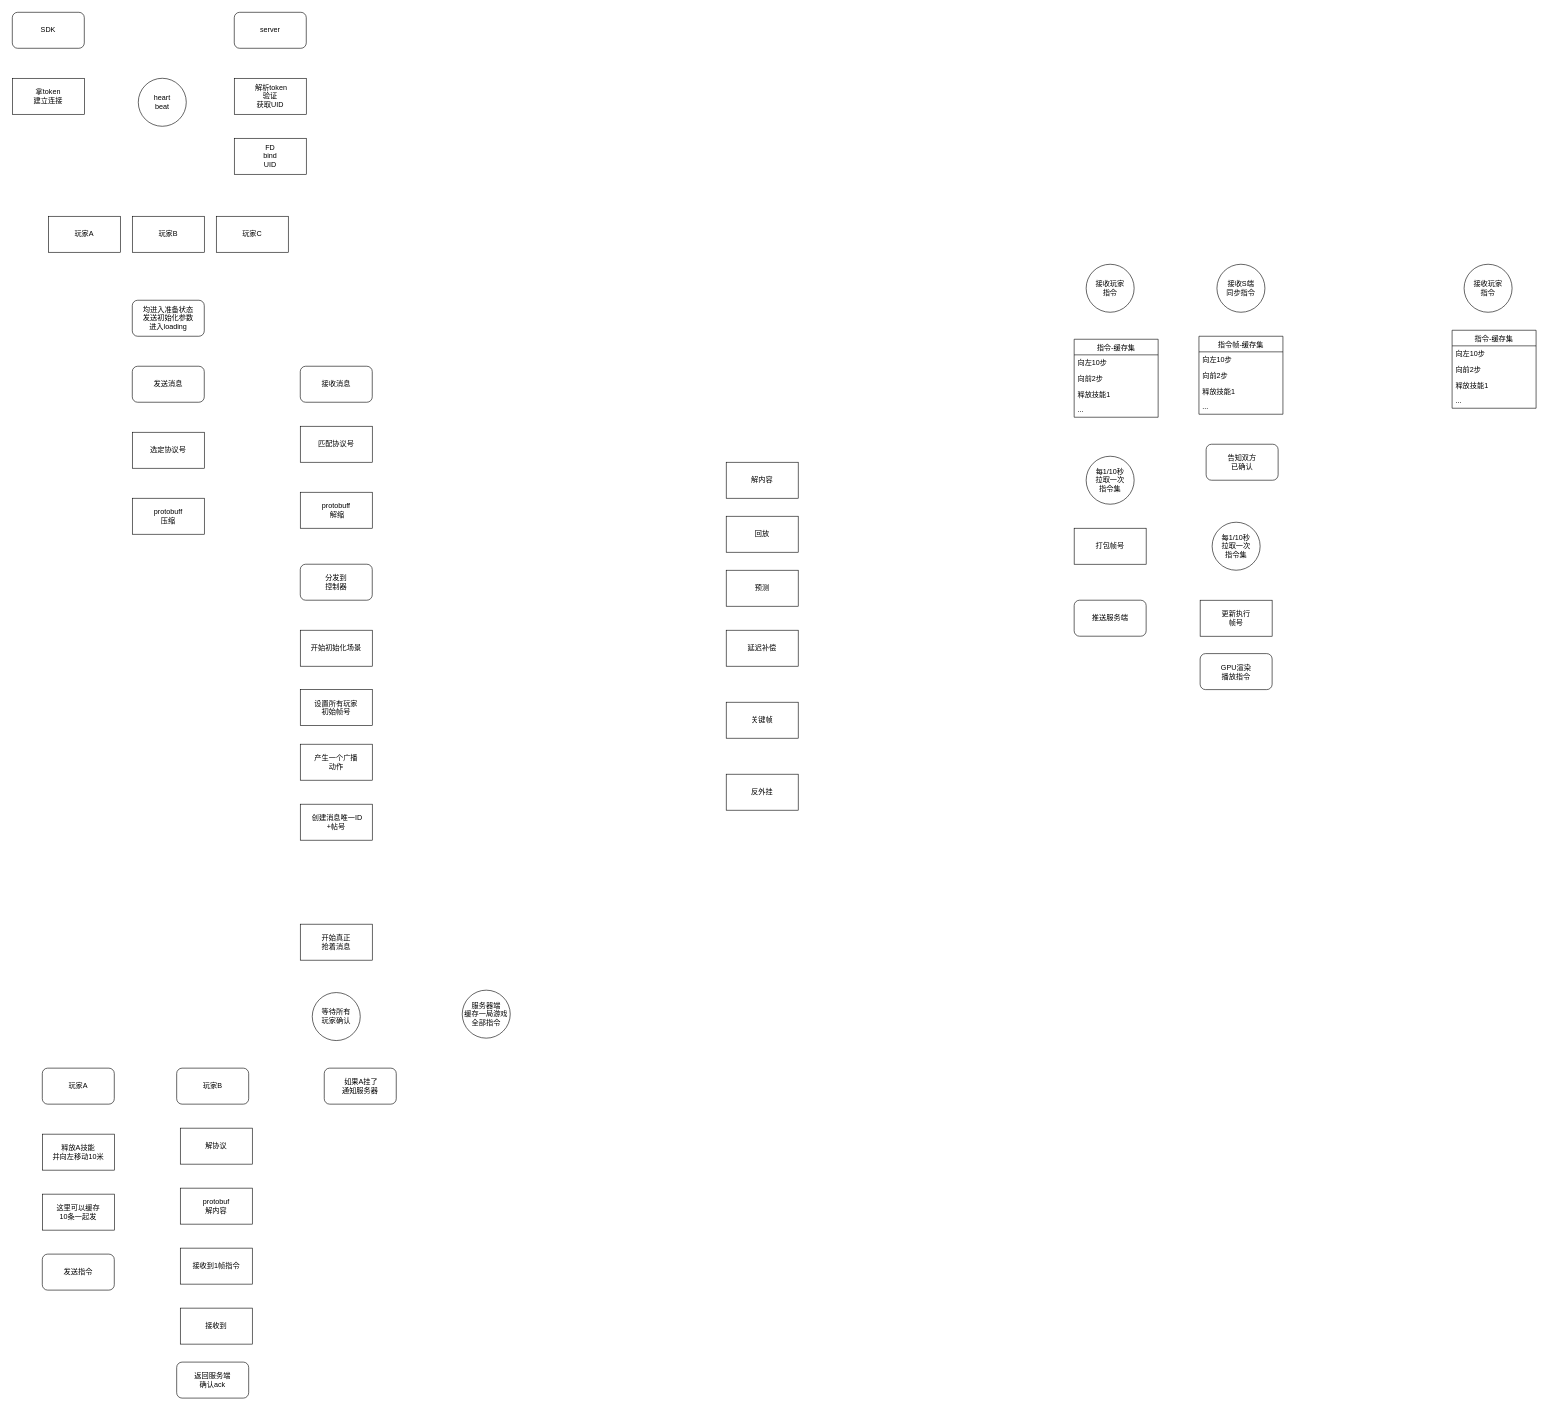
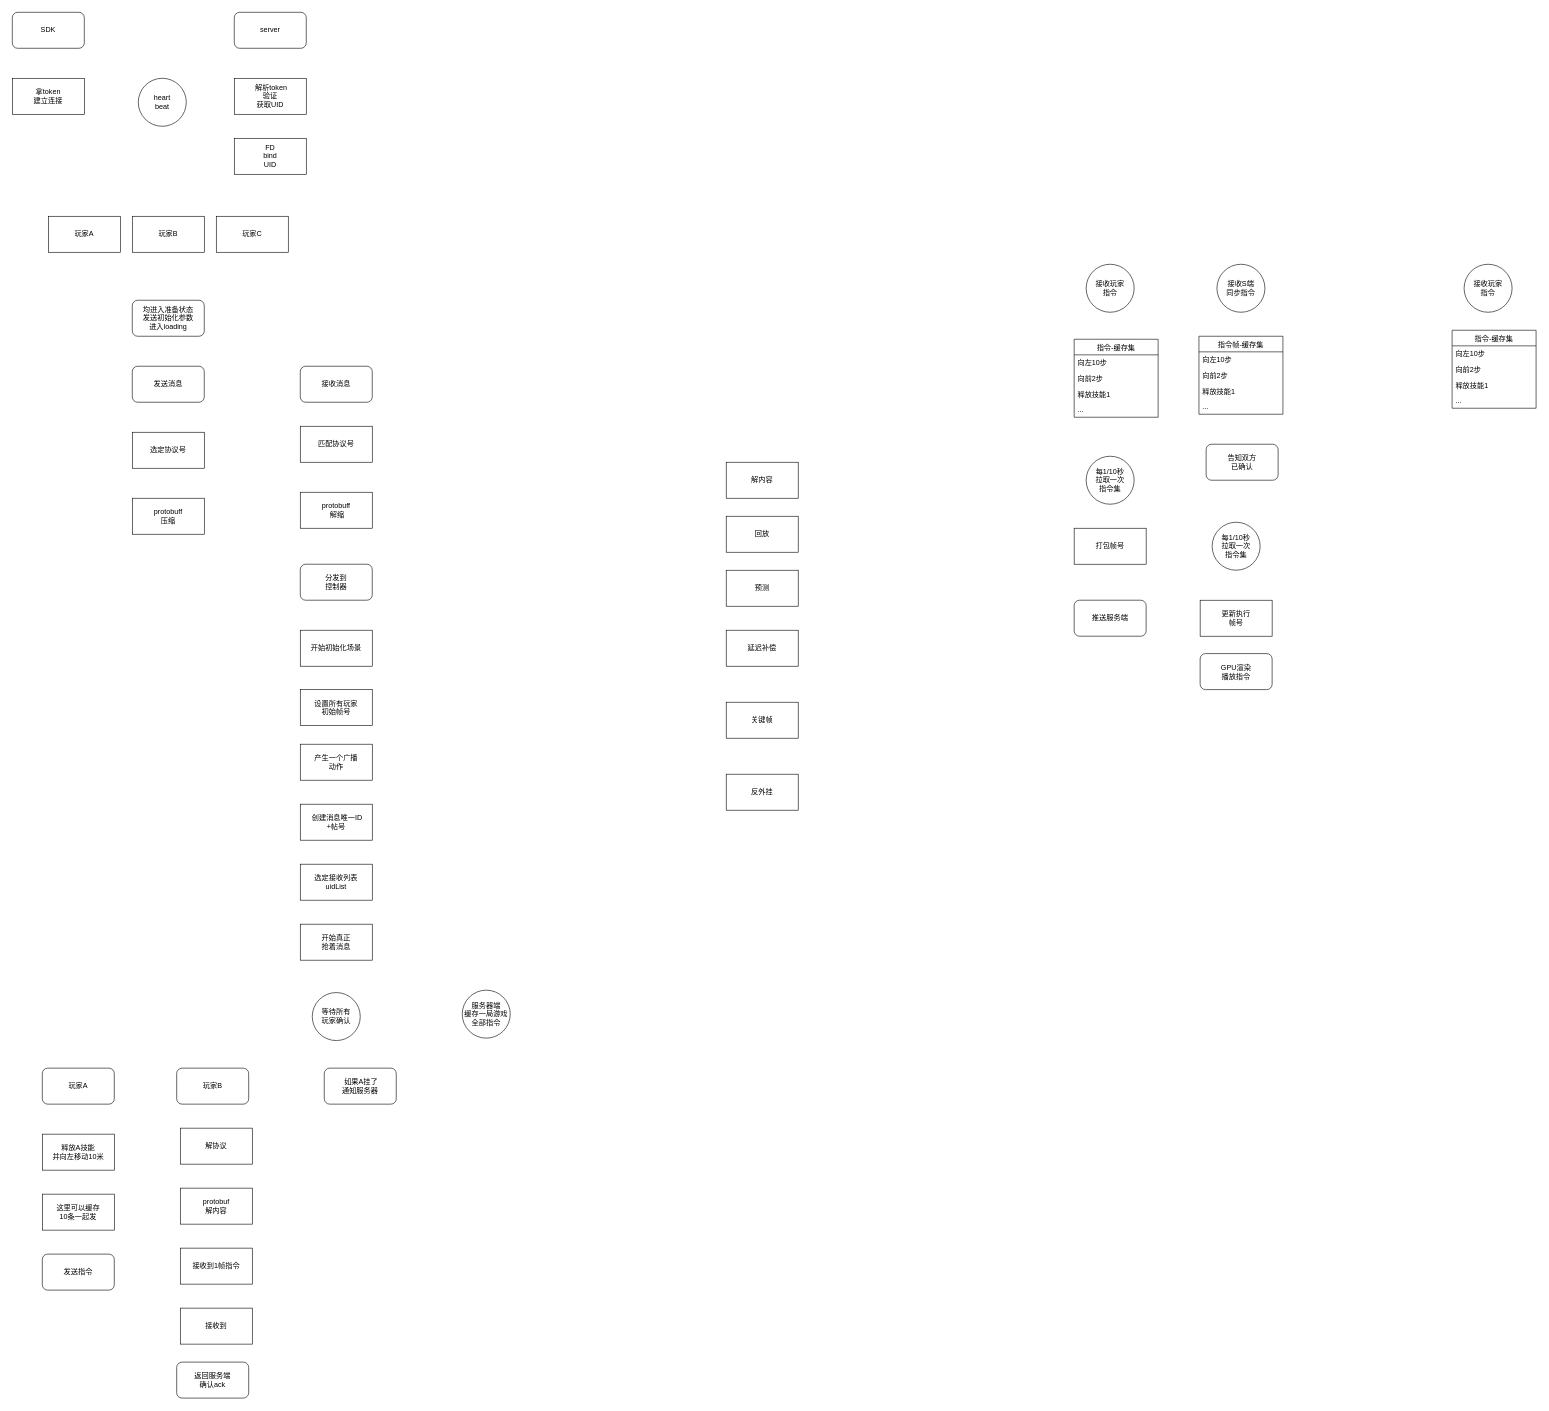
none -> (336, 882)
